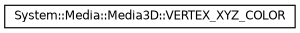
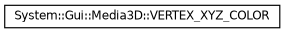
(150, 17) -> (142, 17)
